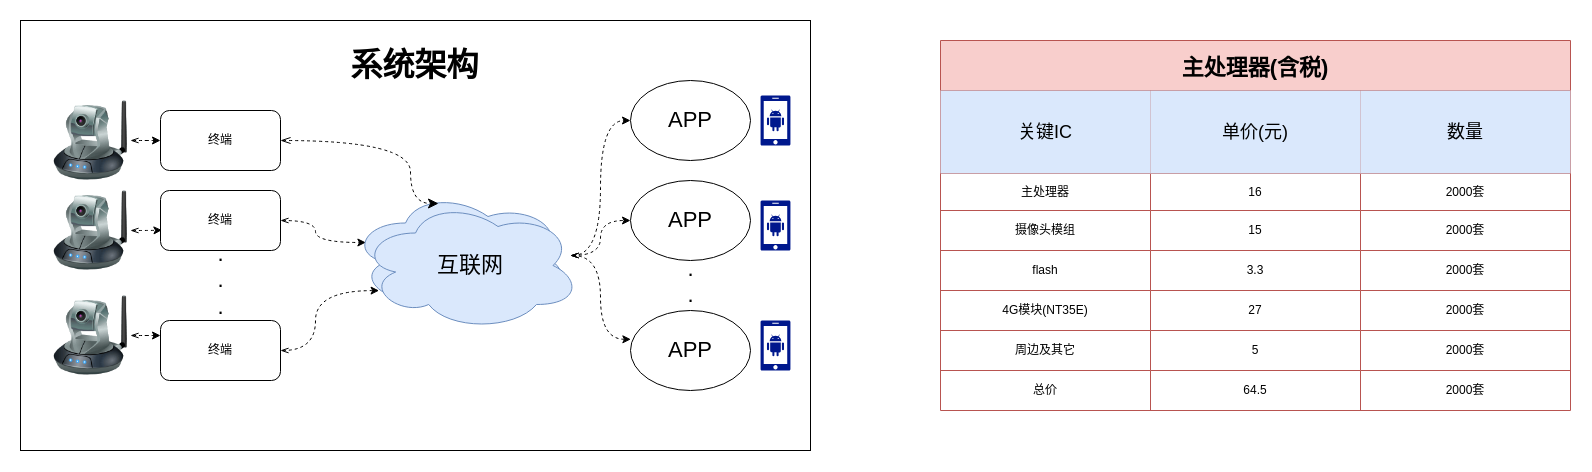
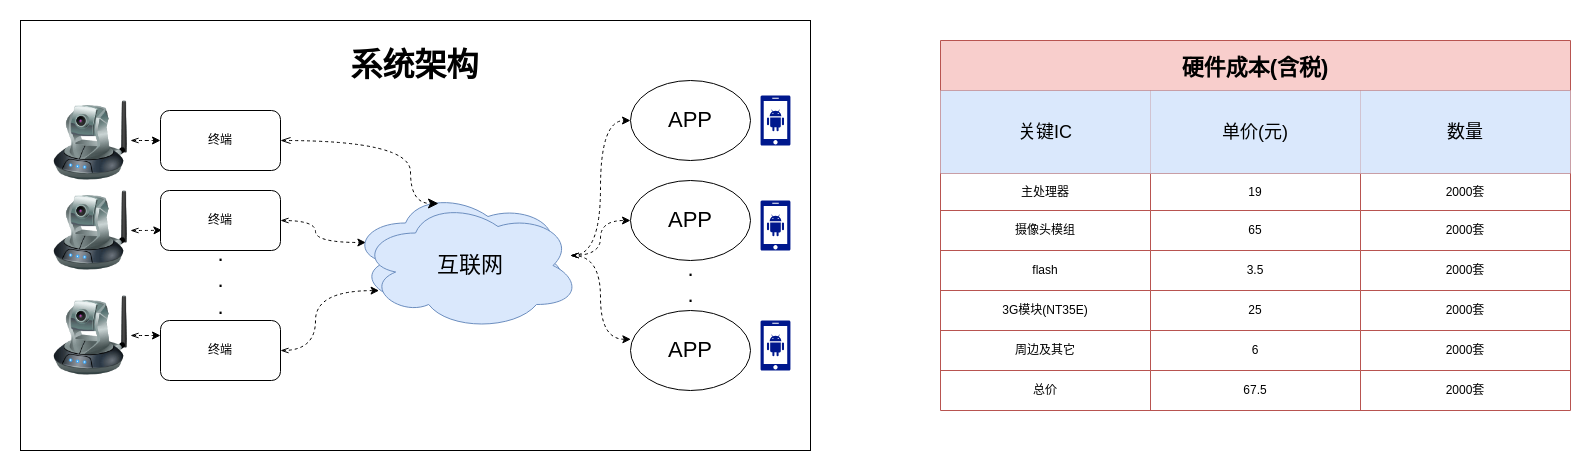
(1255, 68) -> (1255, 68)
(1256, 193) -> (1256, 193)
(1256, 231) -> (1256, 231)
(1256, 271) -> (1256, 271)
(1046, 311) -> (1046, 311)
(1256, 311) -> (1256, 311)
(1256, 351) -> (1256, 351)
(1256, 391) -> (1256, 391)
